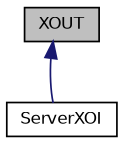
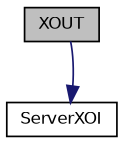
(51, 81) -> (73, 64)
